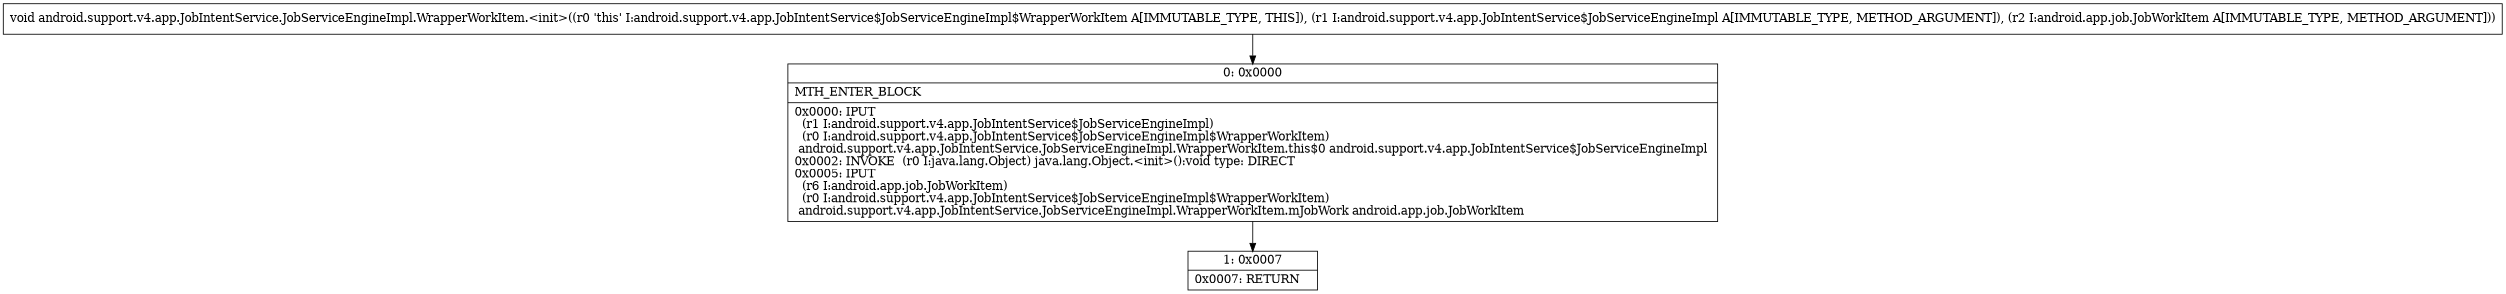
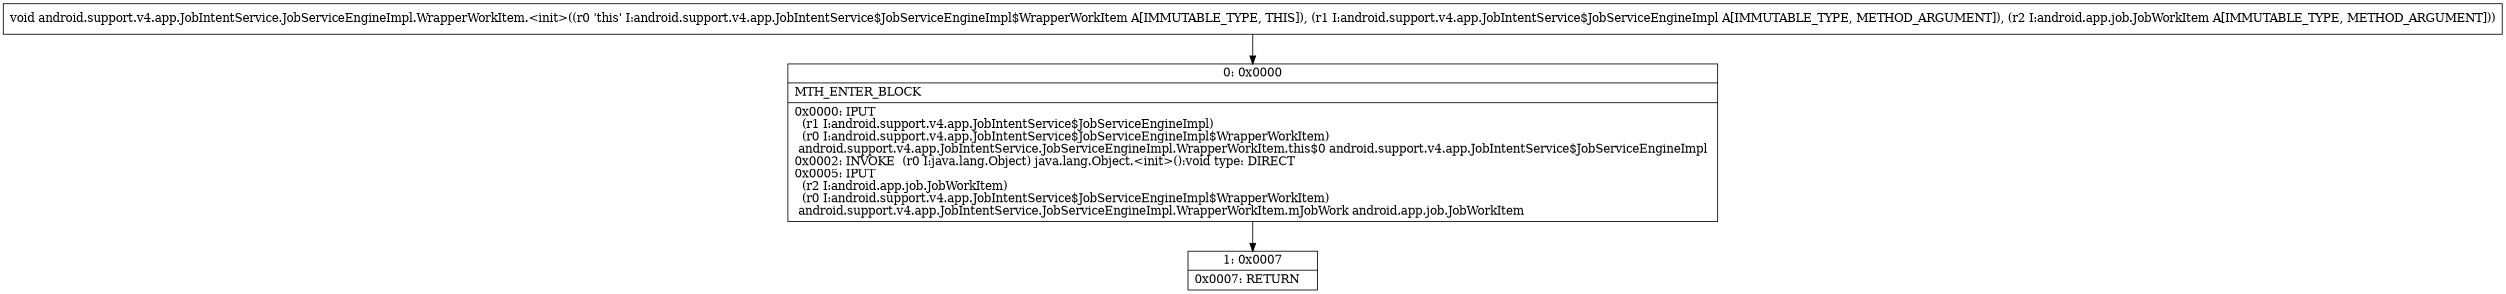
(901, 186) -> (901, 186)
